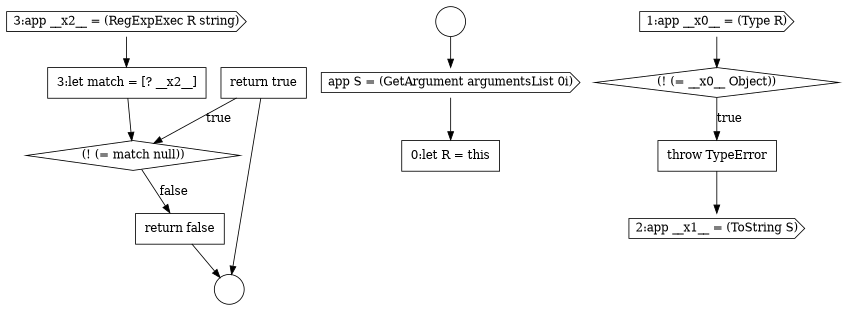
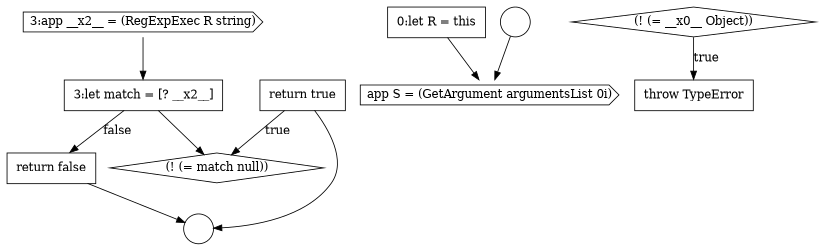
(717, 22) -> none
(451, 115) -> (461, 55)
(153, 188) -> (100, 129)
(717, 228) -> none
